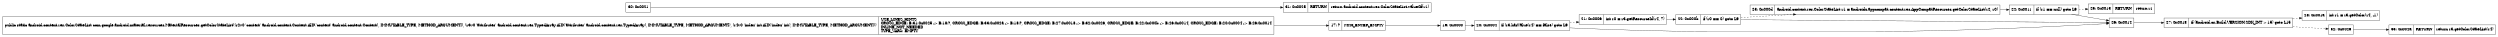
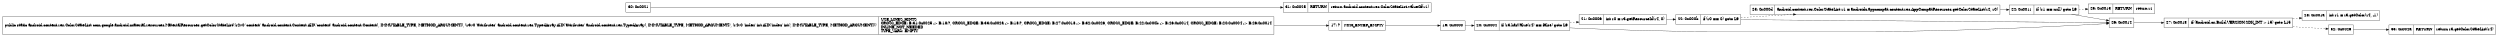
(1635, 19) -> (1635, 19)
